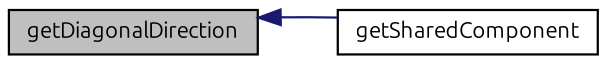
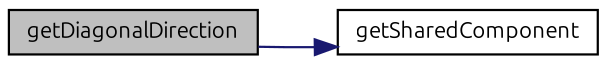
(309, 17) -> (286, 47)
